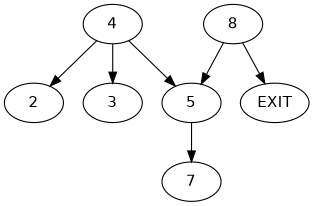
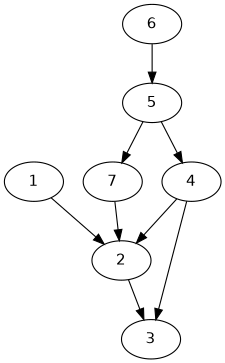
(233, 24) -> (152, 24)
(148, 60) -> (169, 137)
(275, 103) -> none
none -> (34, 182)
none -> (116, 216)
none -> (134, 295)
